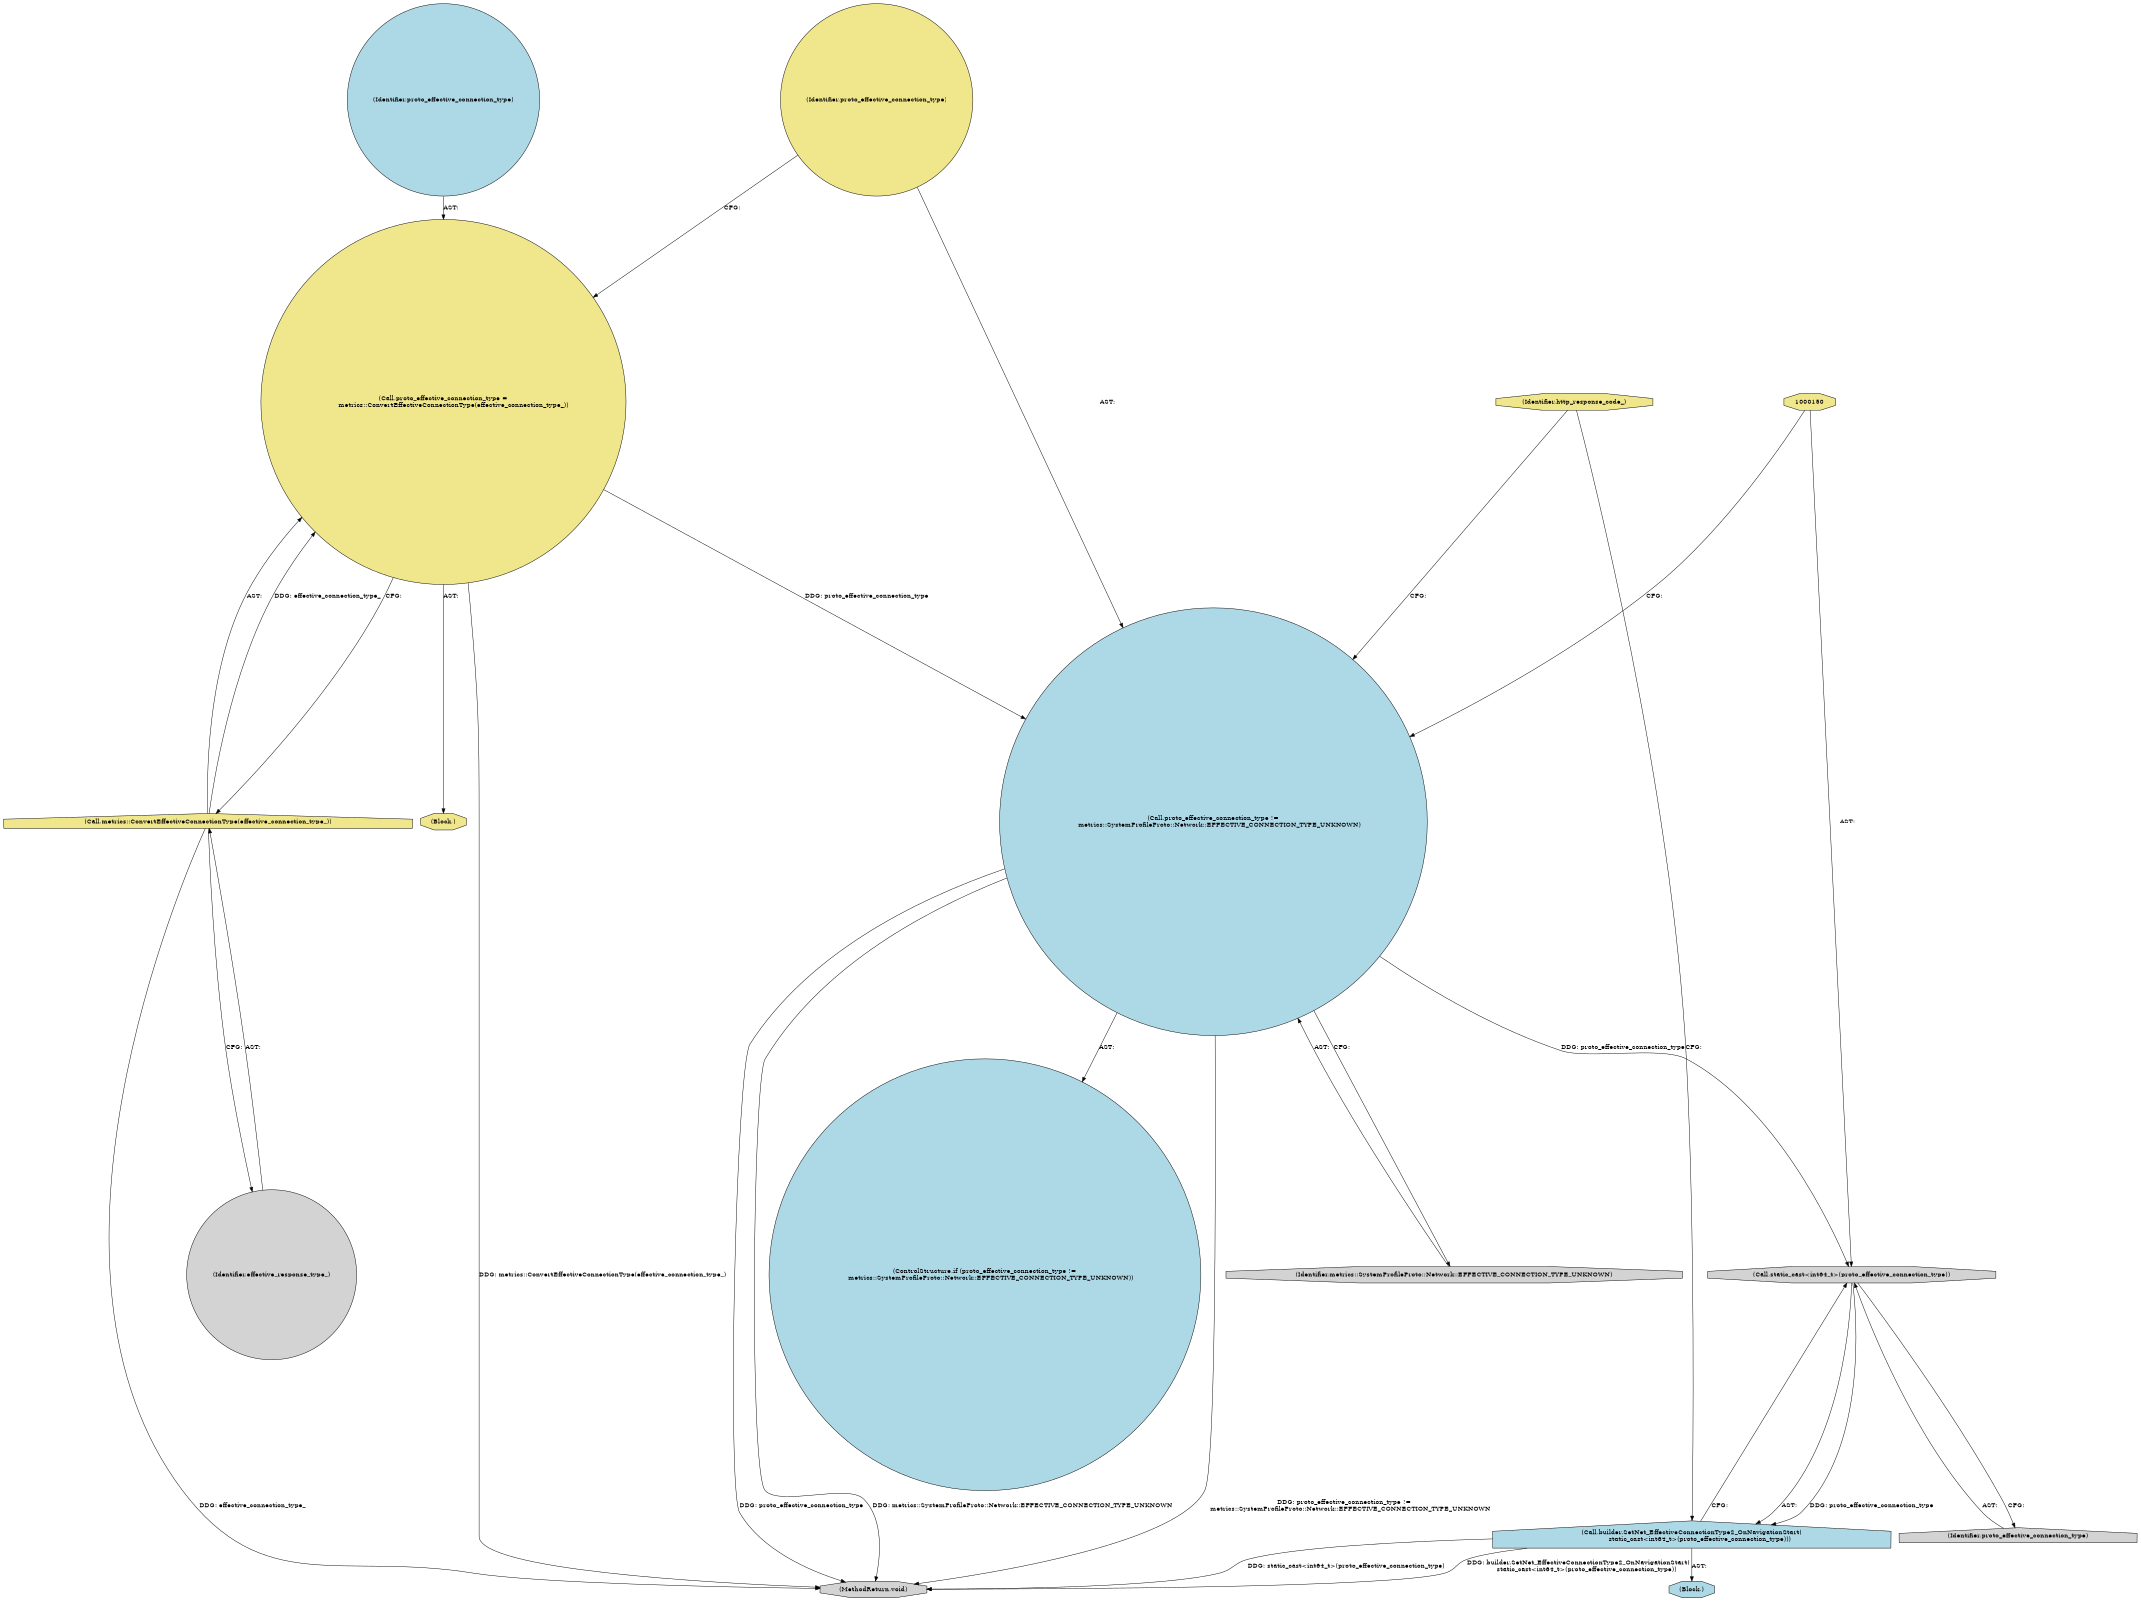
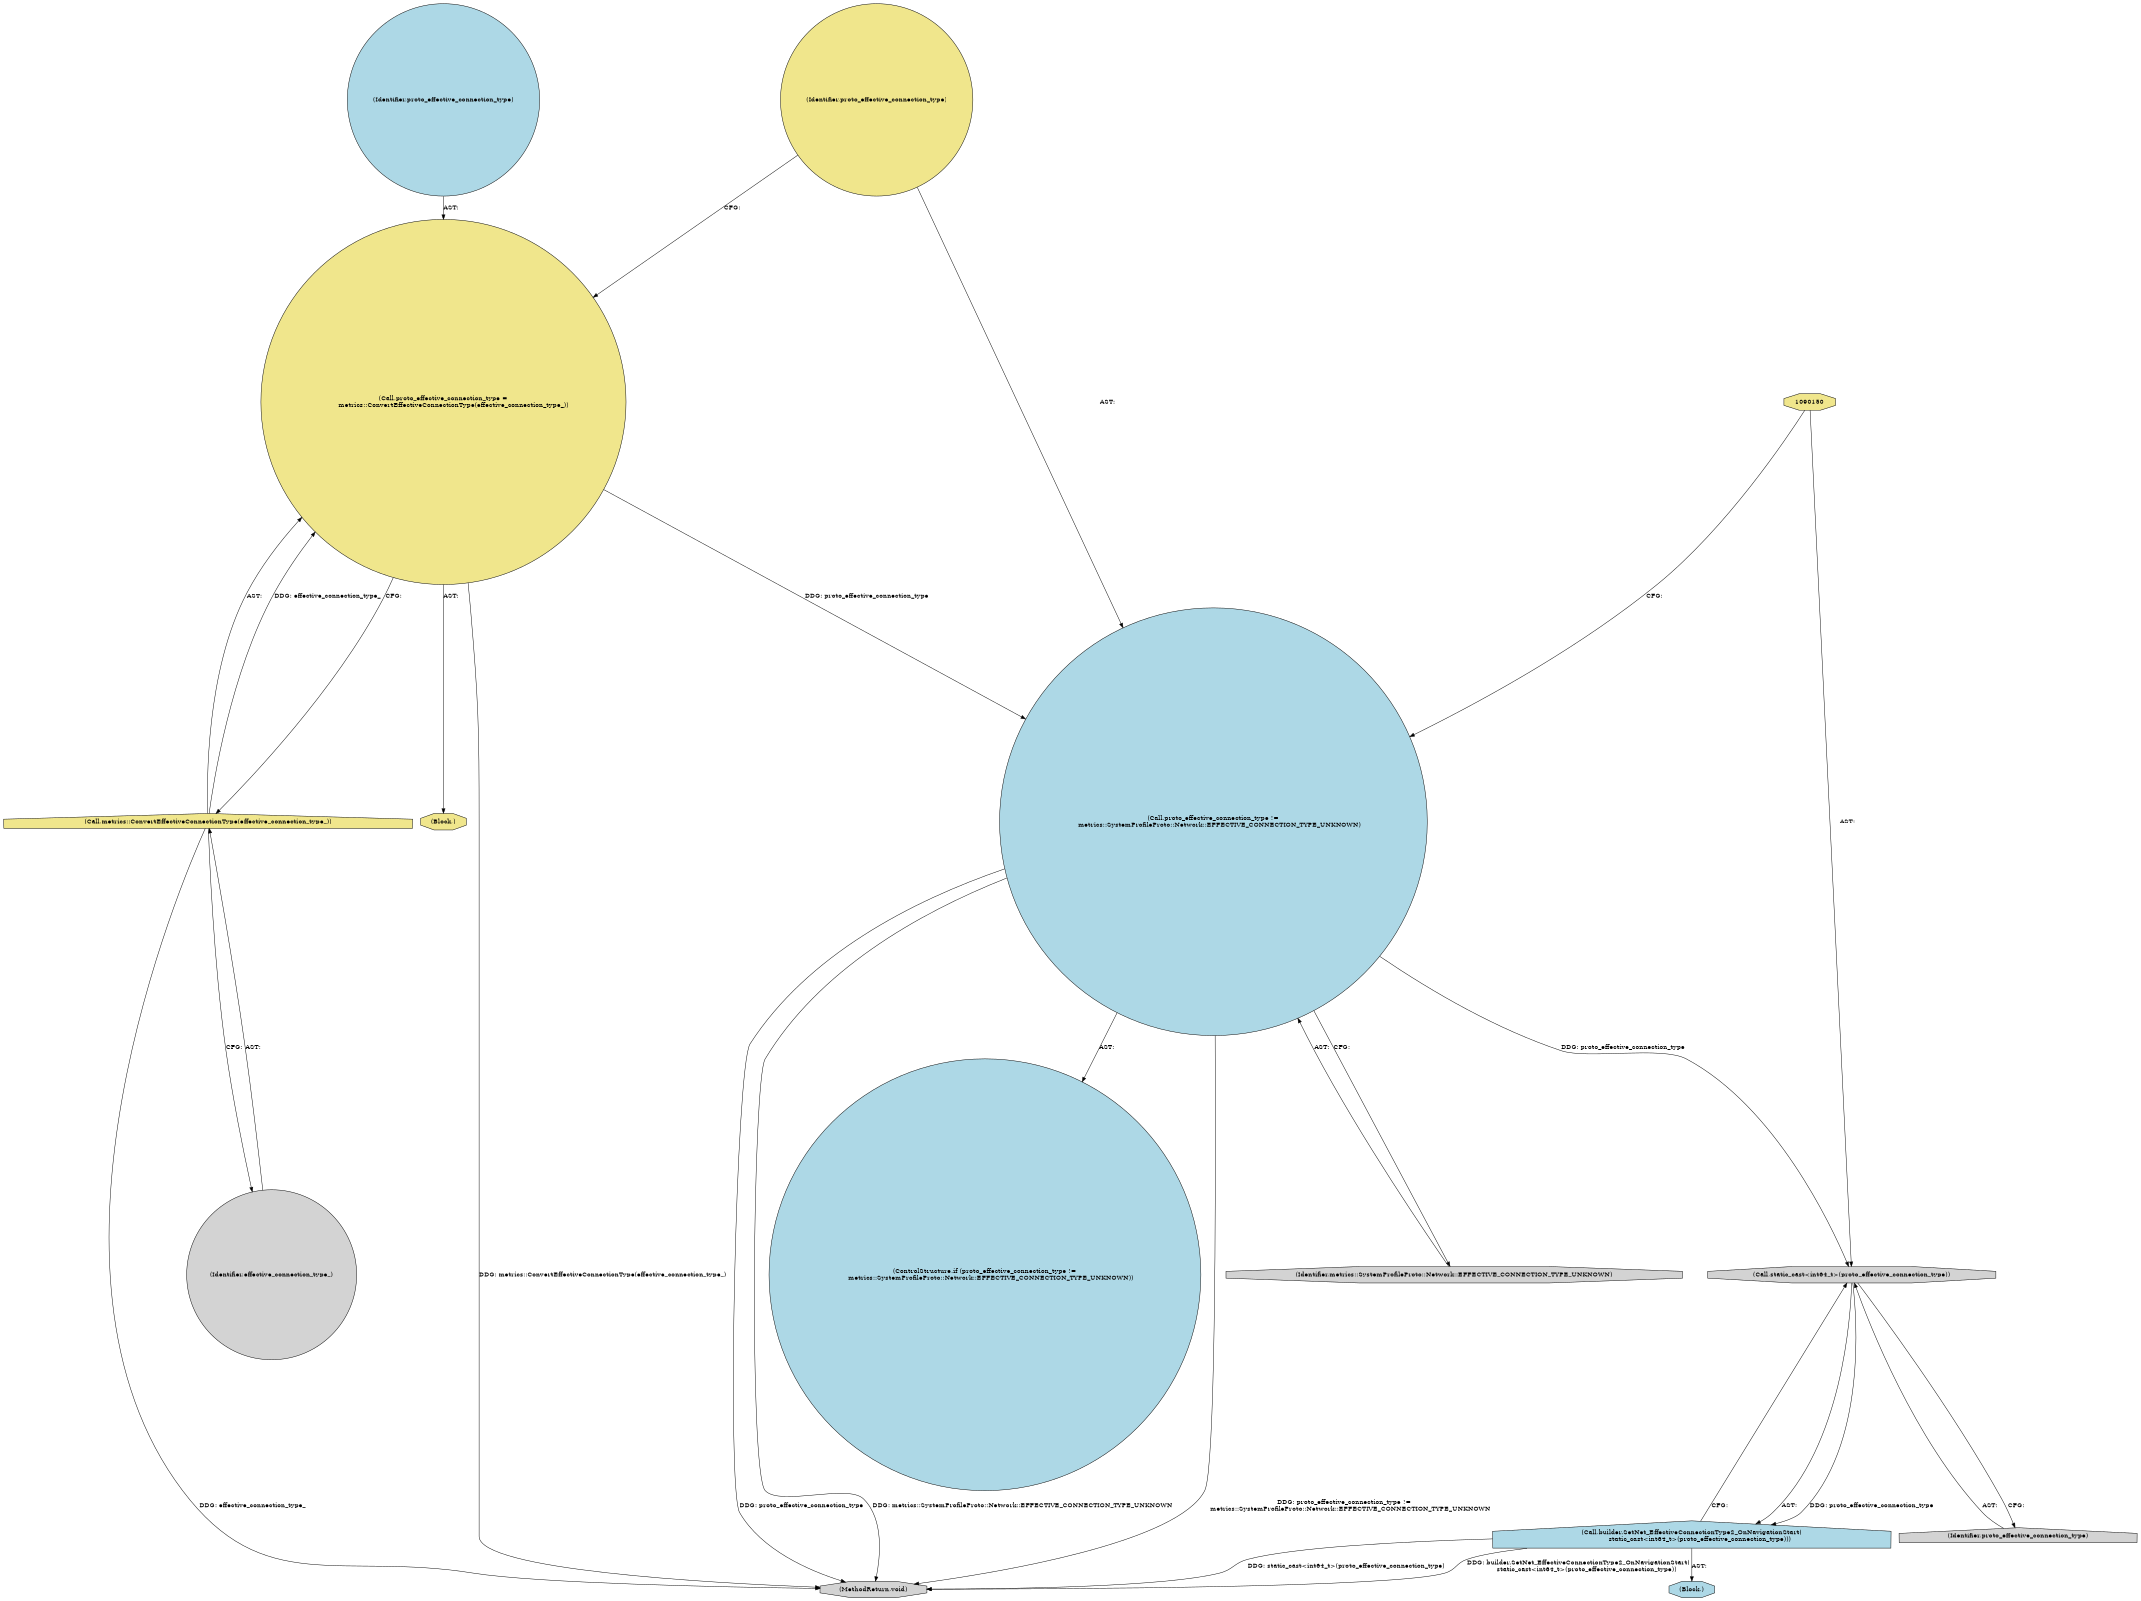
(1574, 402) -> none
(1810, 402) -> (1810, 402)
(272, 1275) -> (272, 1275)
